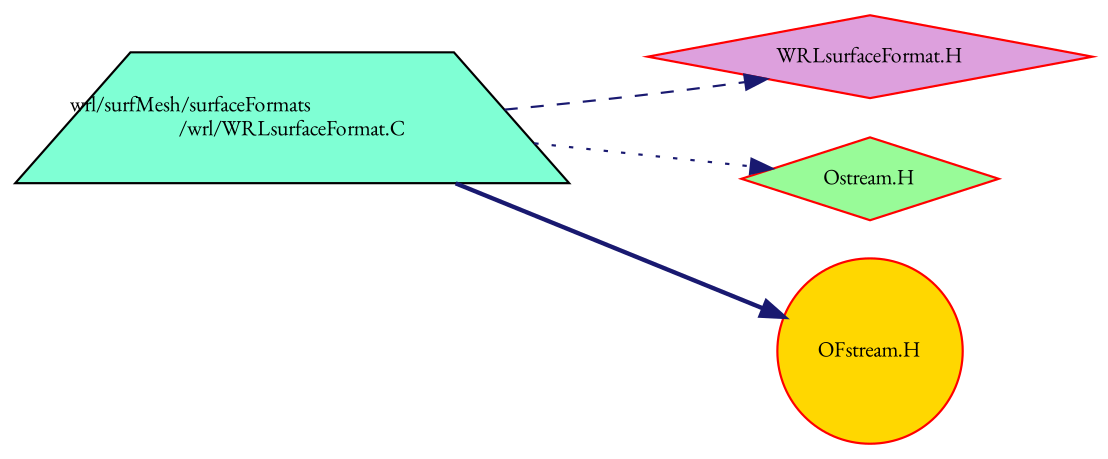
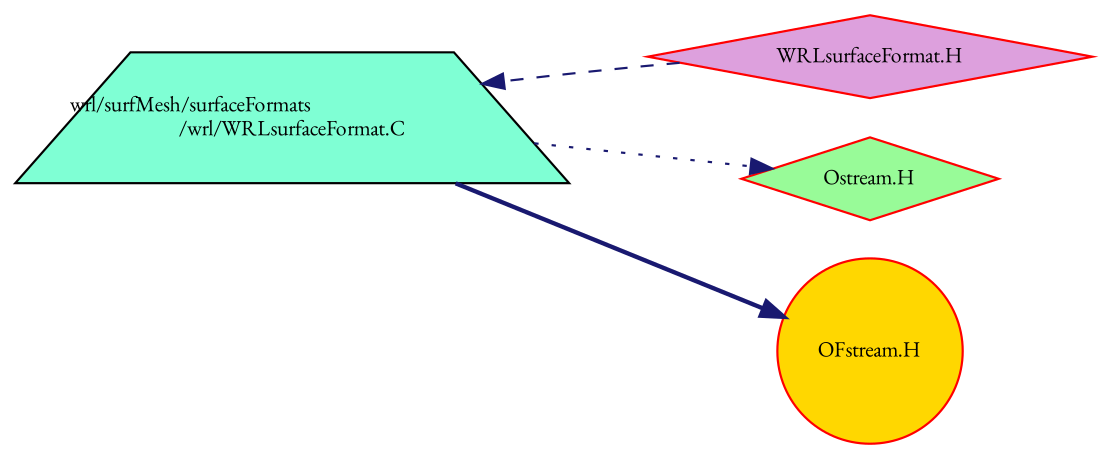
(625, 97) -> (592, 71)
